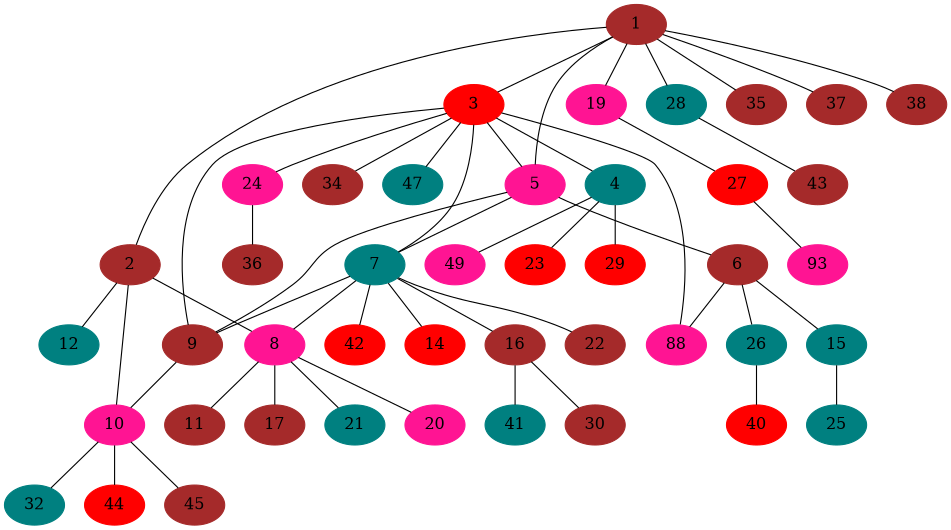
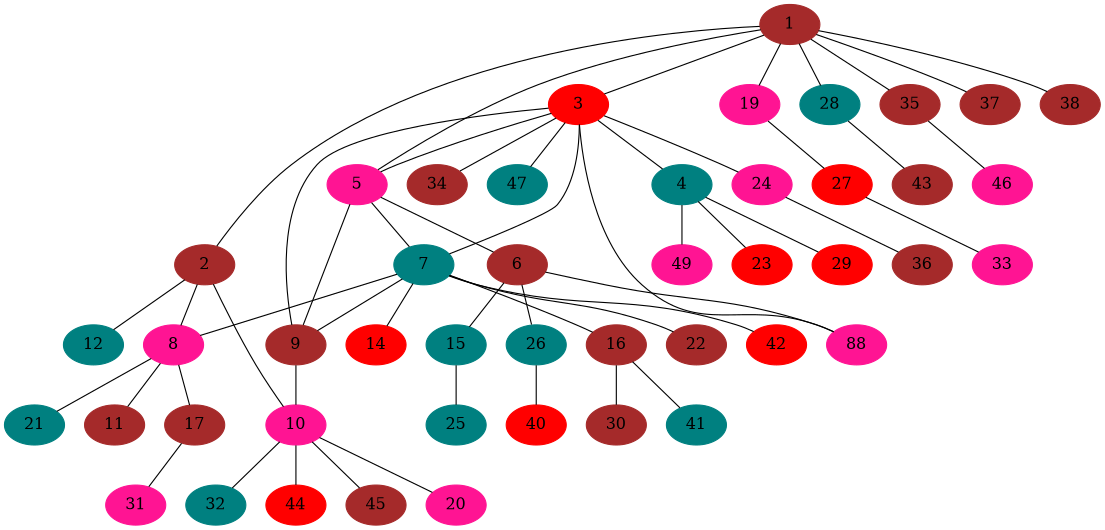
none -> (1002, 185)
(818, 265) -> (1002, 265)
(355, 385) -> (376, 465)
none -> (136, 505)
